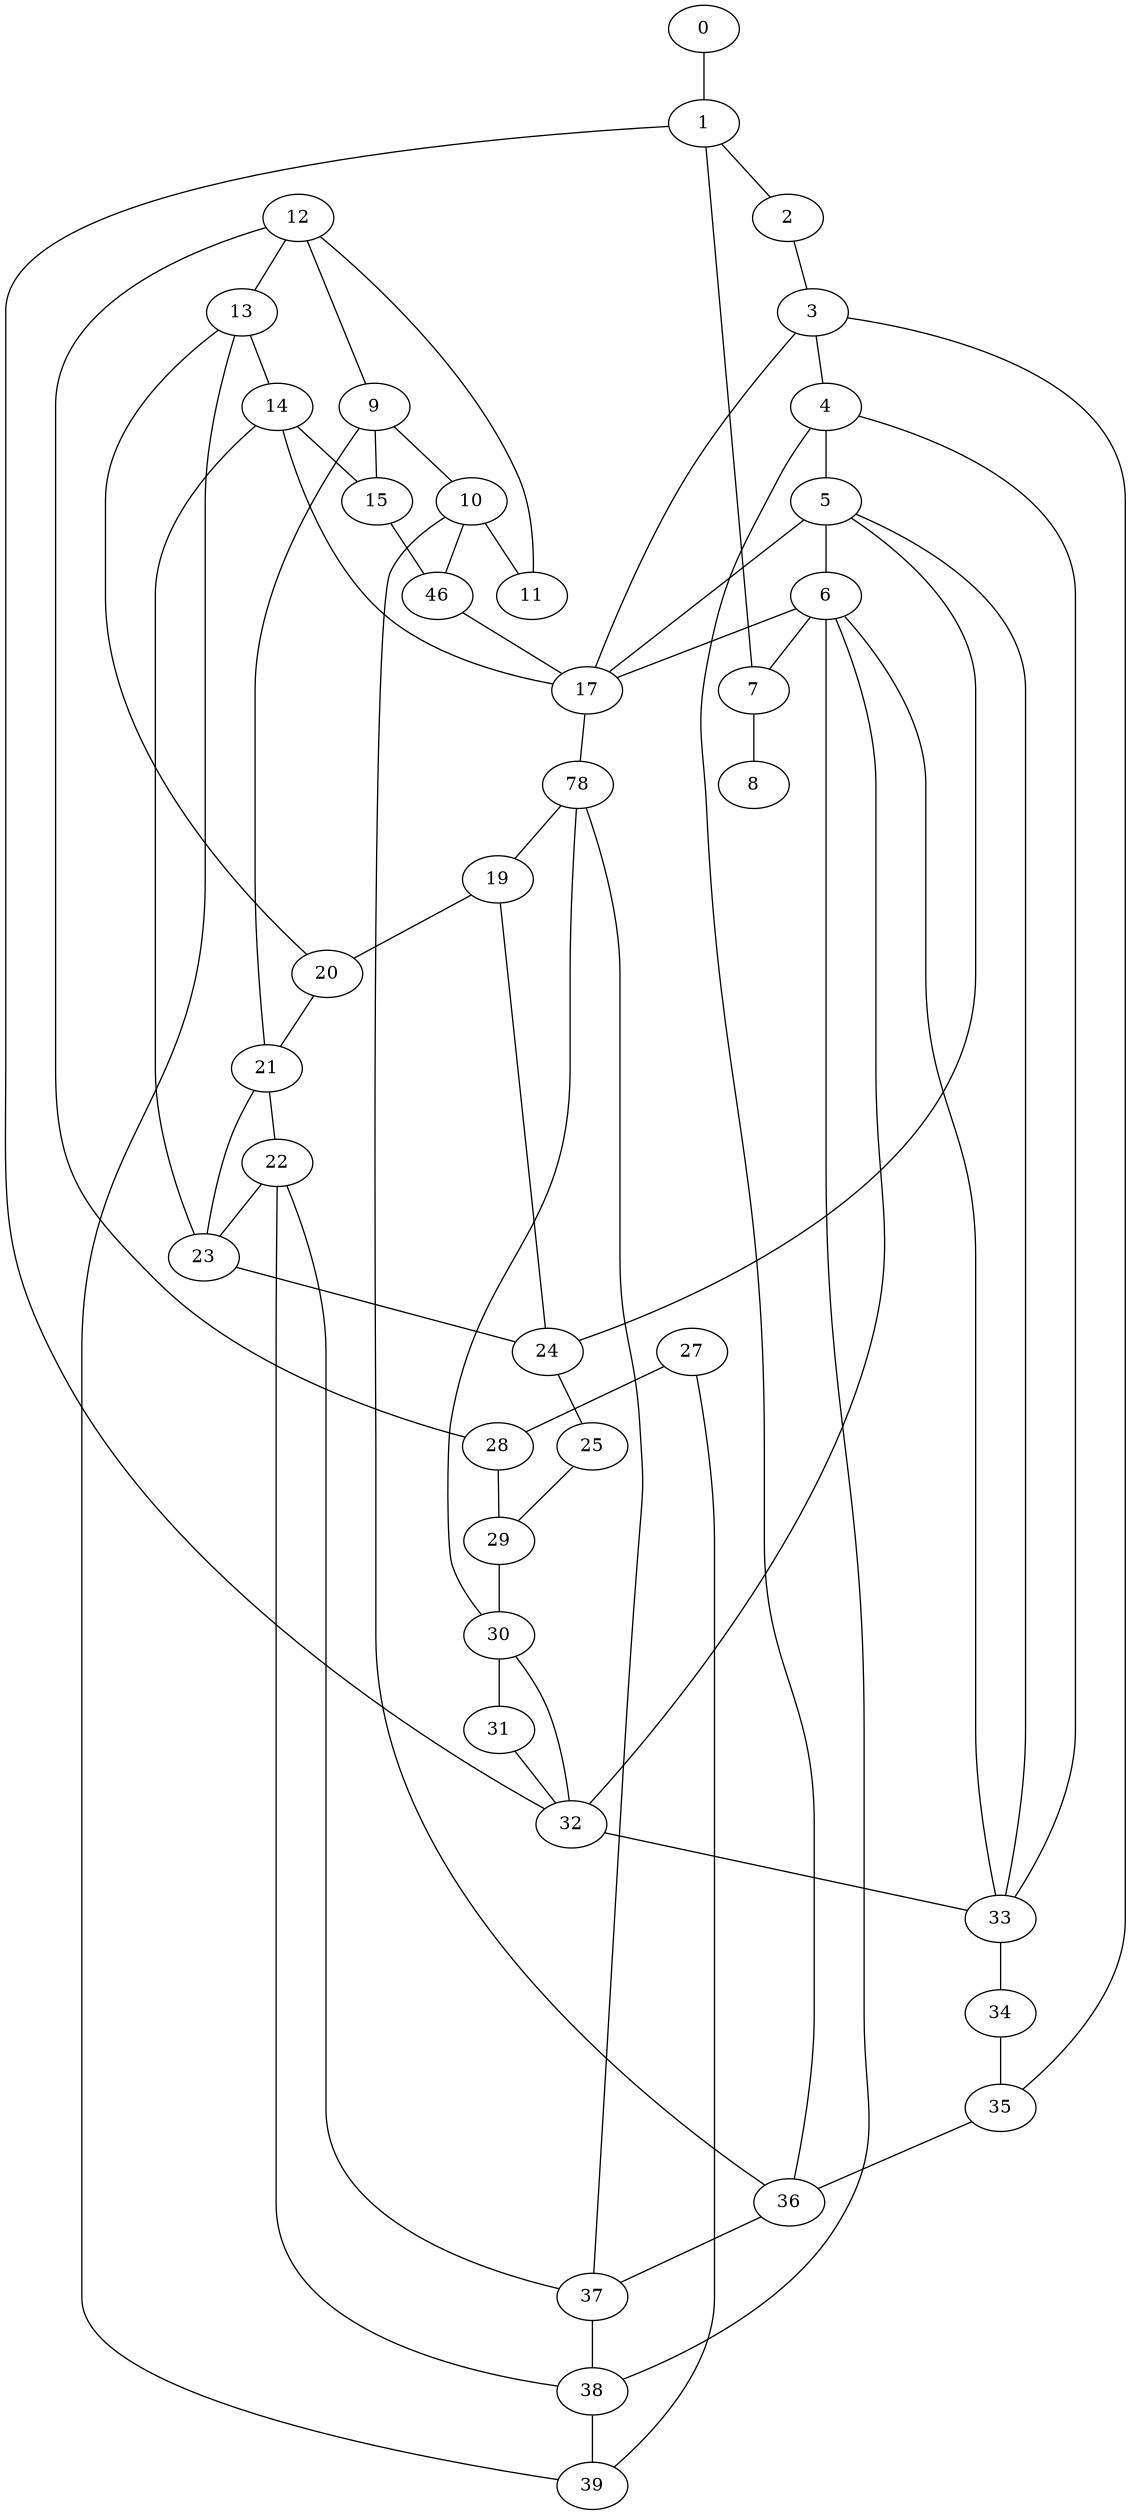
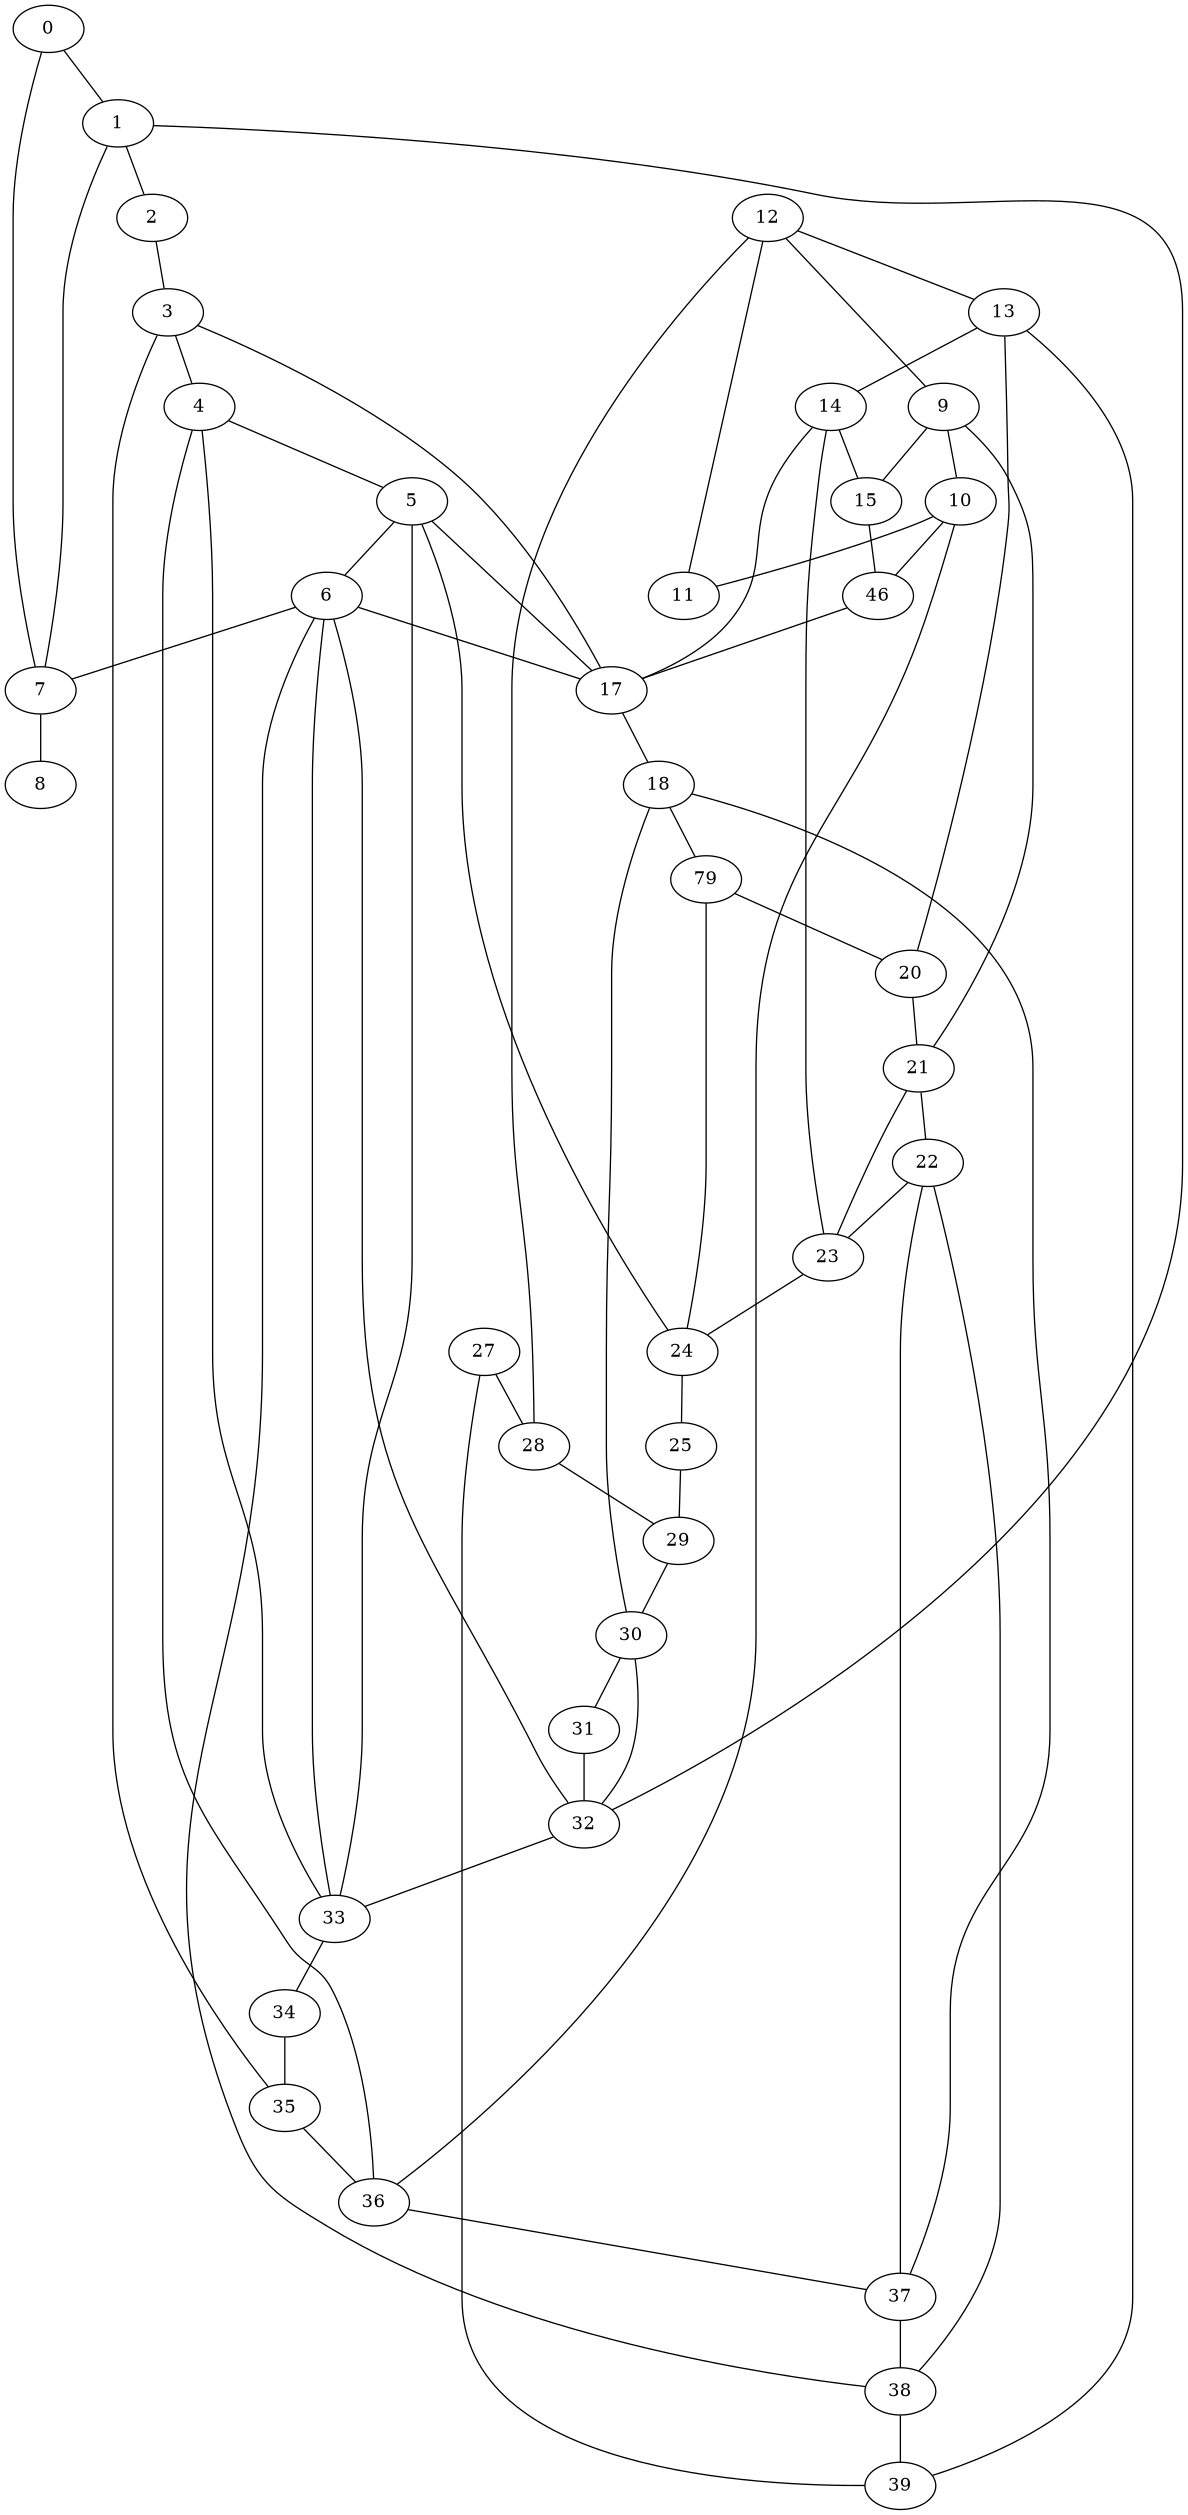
none -> (13, 359)
(578, 785) -> (659, 785)
(498, 879) -> (706, 879)
